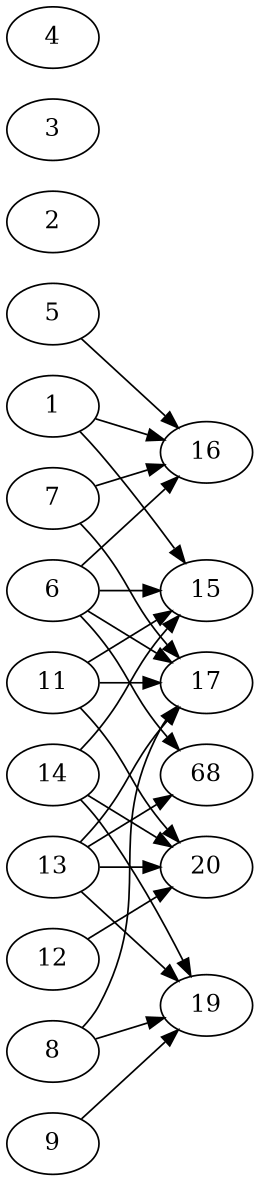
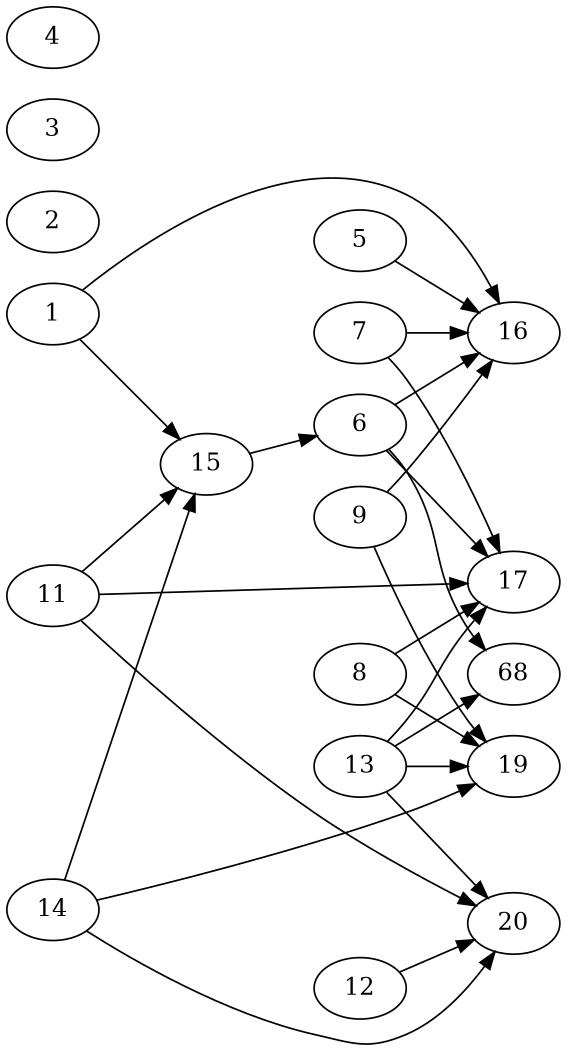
none -> (431, 441)
(117, 591) -> (275, 447)
